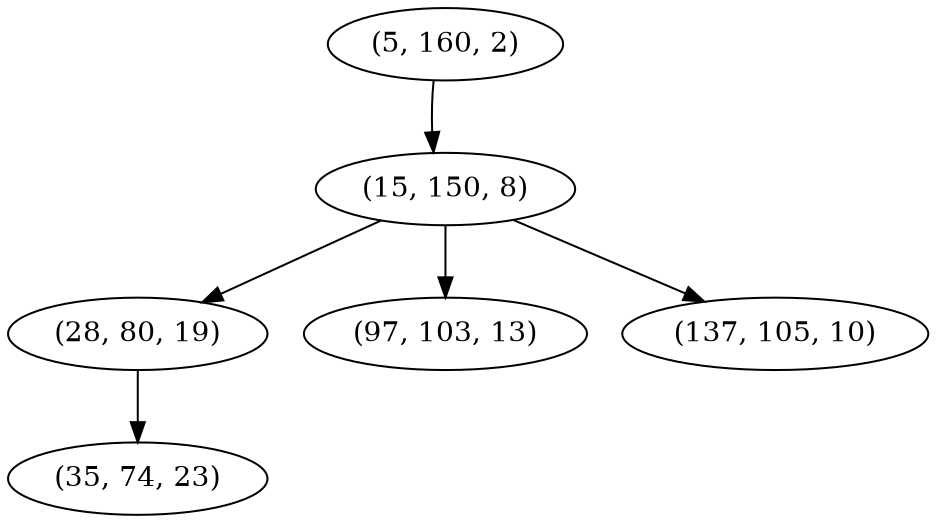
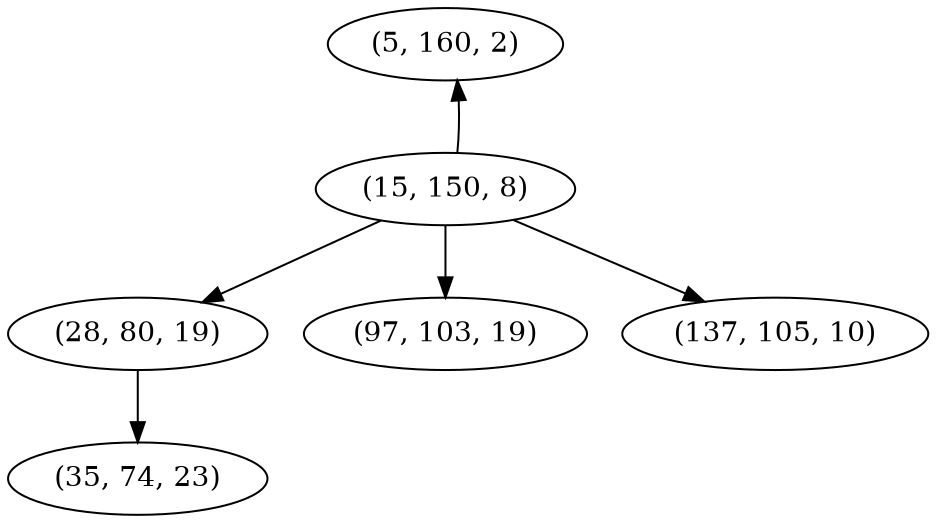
(432, 106) -> (459, 126)
(445, 334) -> (445, 334)
